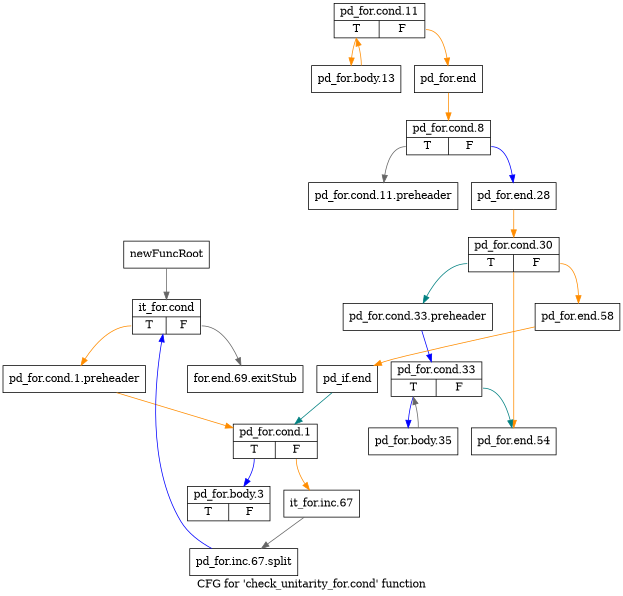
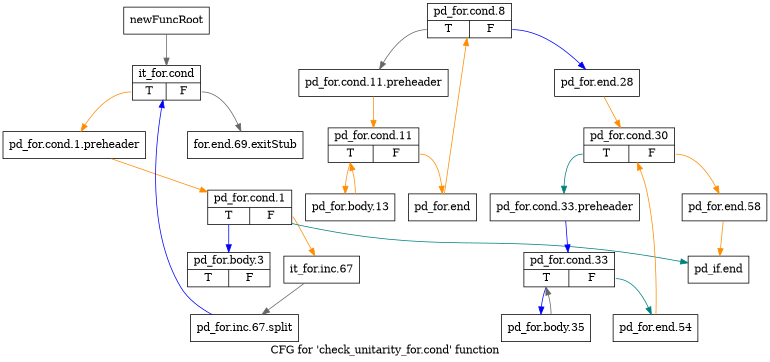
none -> (374, 108)
(514, 346) -> (654, 241)
(316, 406) -> (486, 243)
